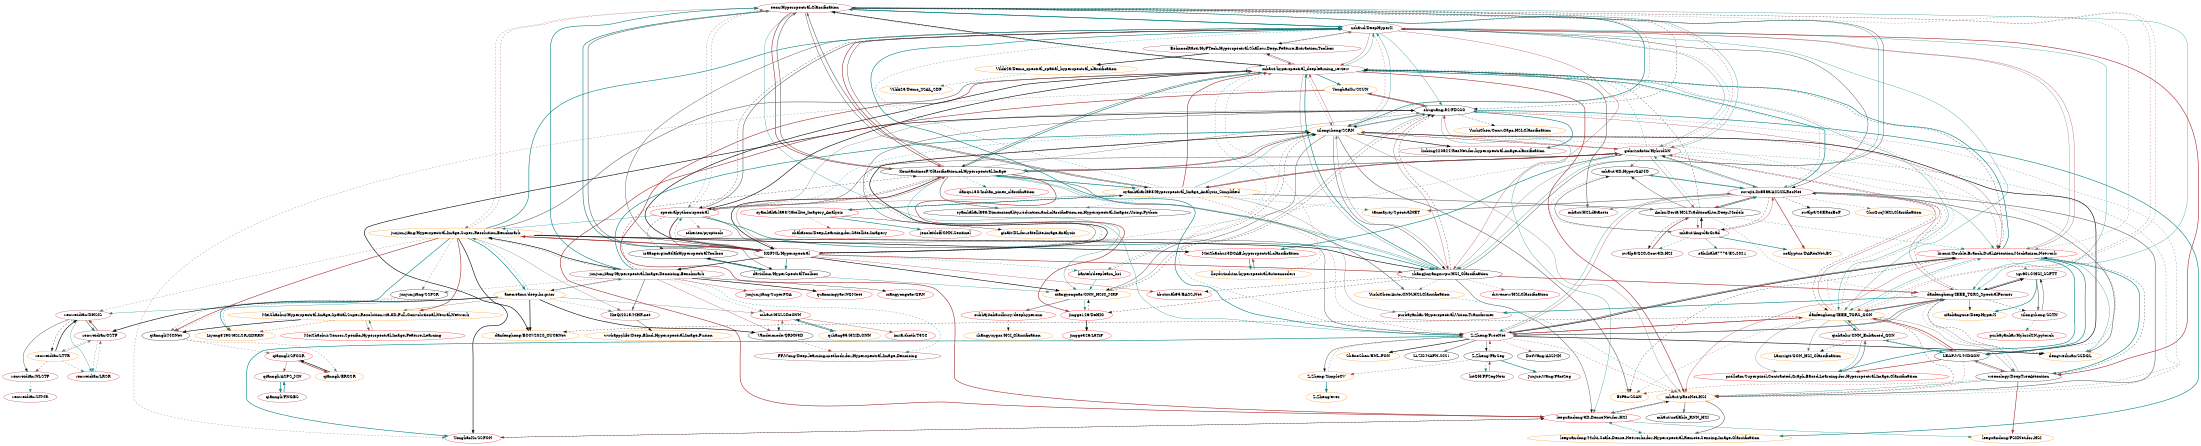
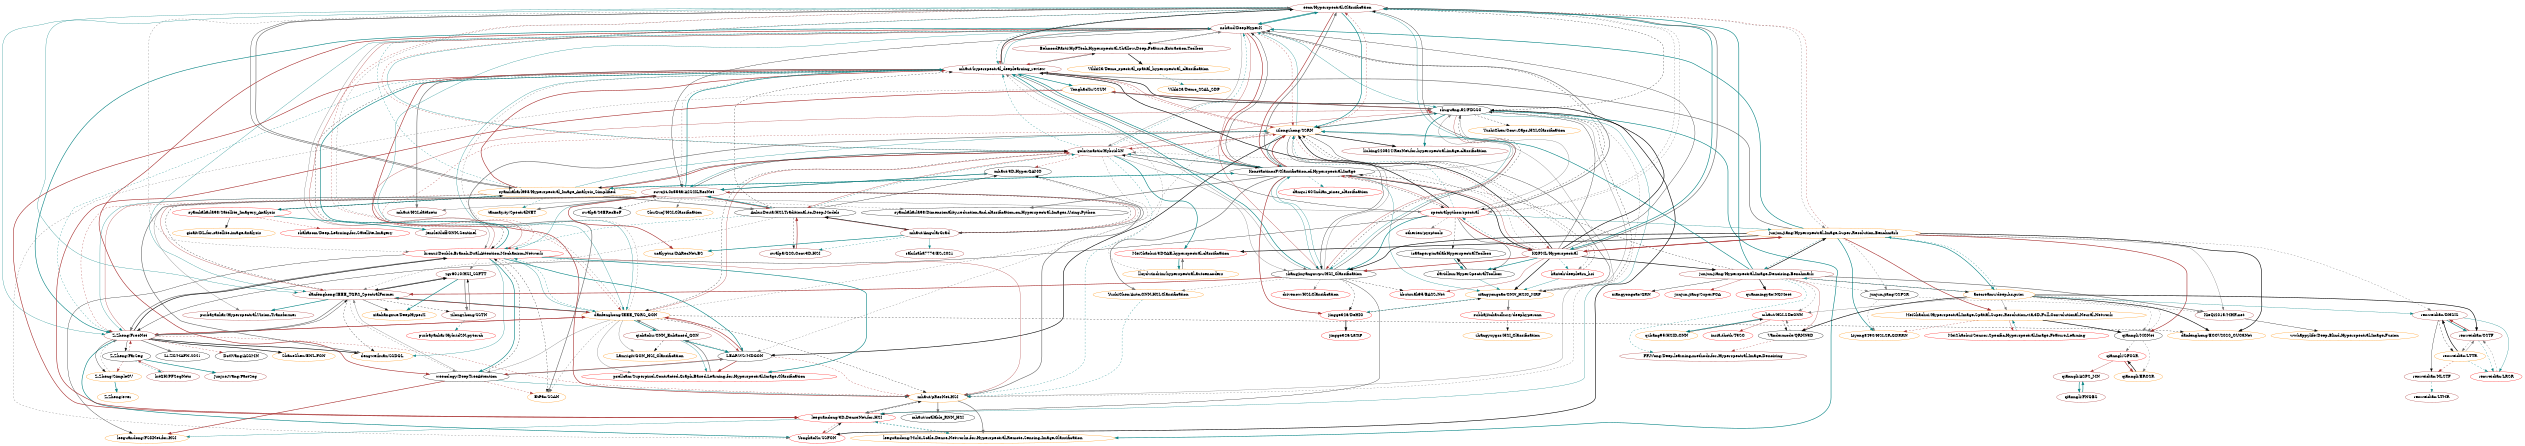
none -> (163, 290)
(1087, 315) -> (1346, 315)
